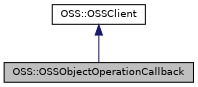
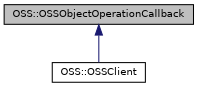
(99, 49) -> (99, 49)
